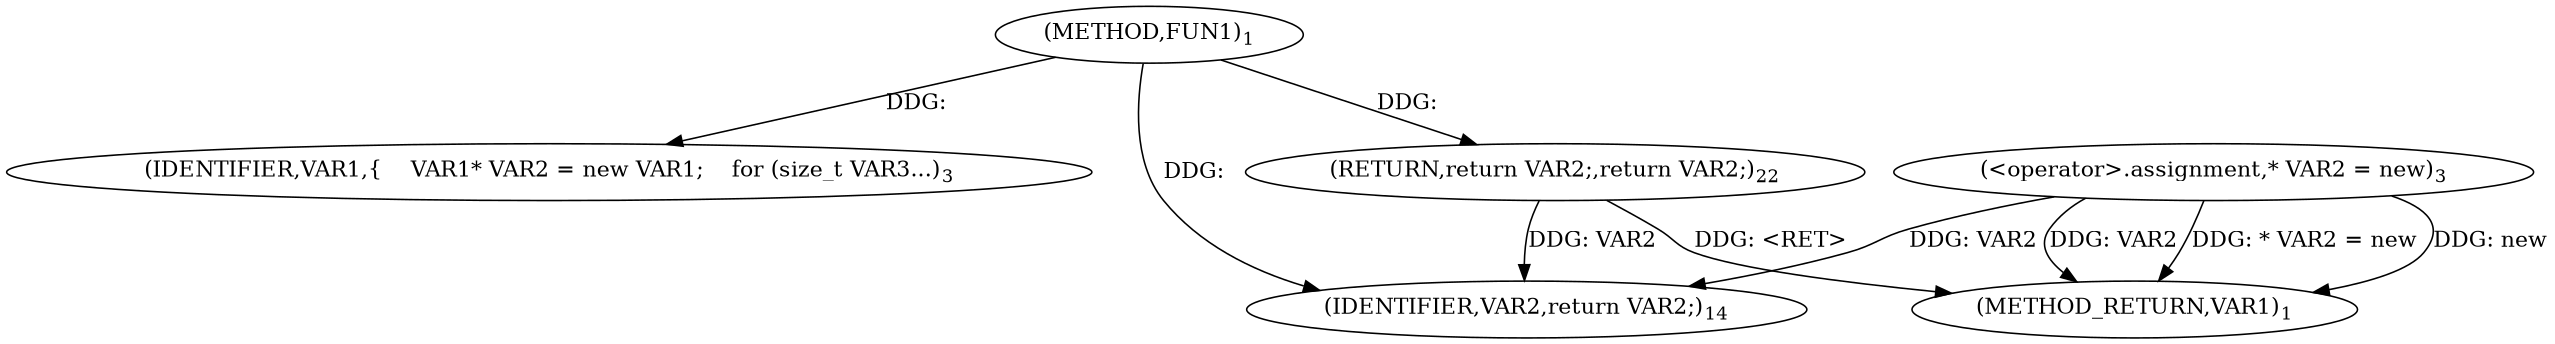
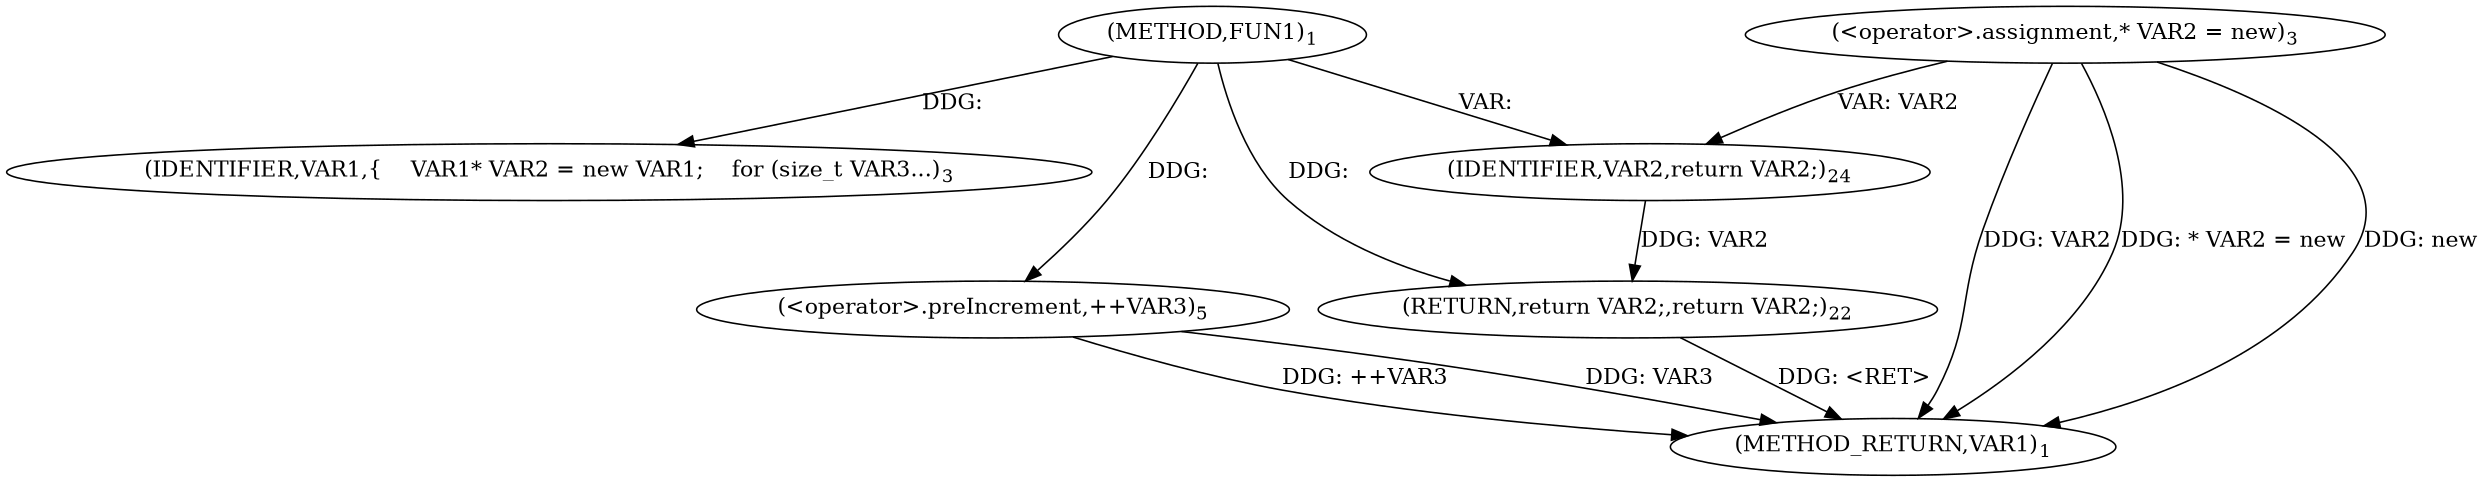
(1198, 172) -> (1490, 103)
(1528, 232) -> (1640, 233)
(1974, 241) -> (1899, 103)
(1717, 307) -> (1840, 170)
none -> (993, 310)
